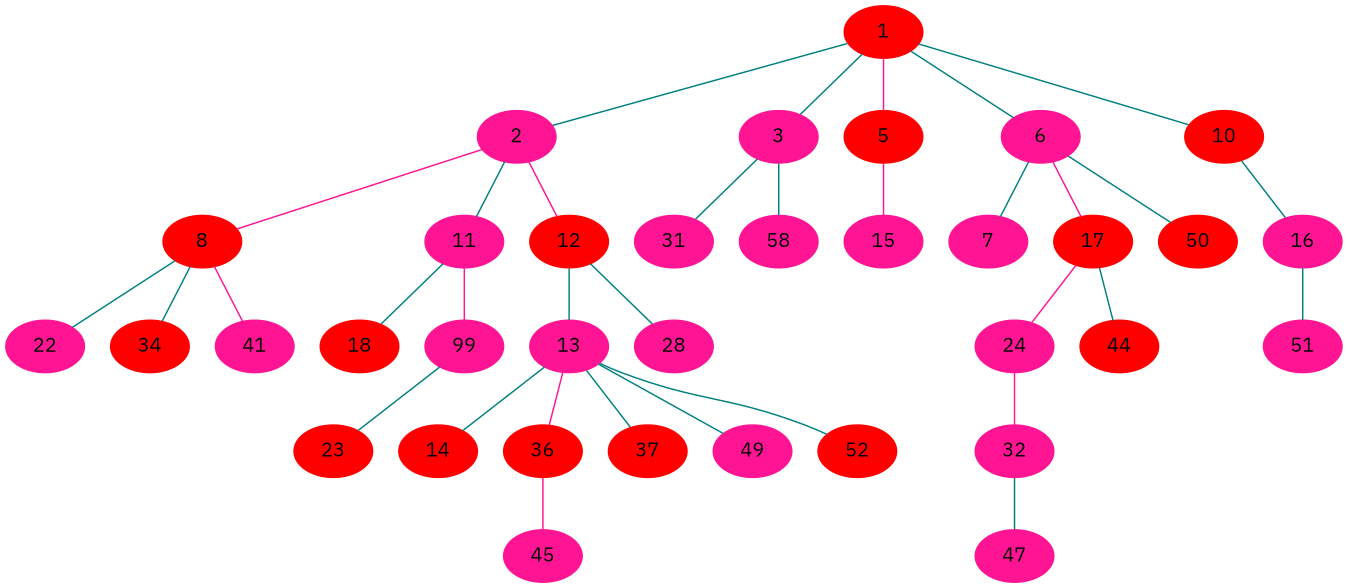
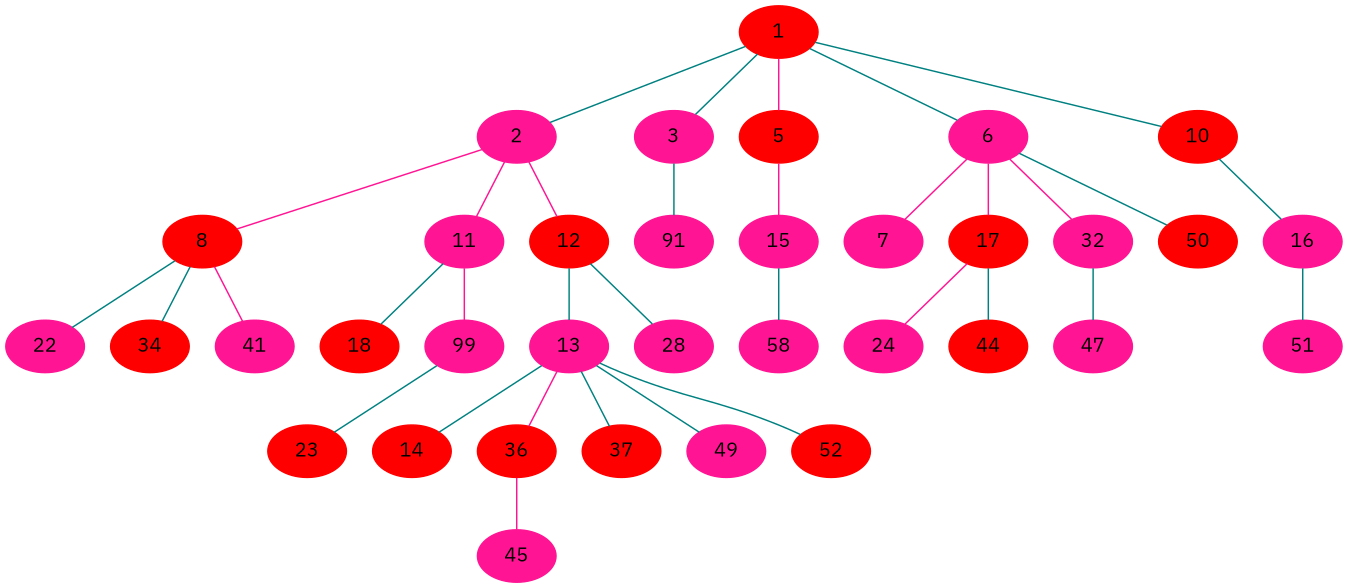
(490, 189) -> (490, 189)
(779, 189) -> (779, 294)
(1014, 189) -> (936, 189)
(674, 242) -> (674, 242)
(1015, 399) -> (1041, 189)
